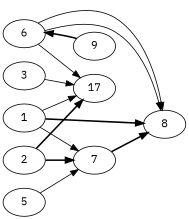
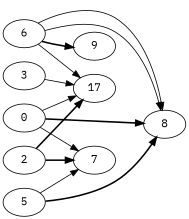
(65, 36) -> (54, 44)
(24, 118) -> (24, 118)
(126, 144) -> (106, 186)
